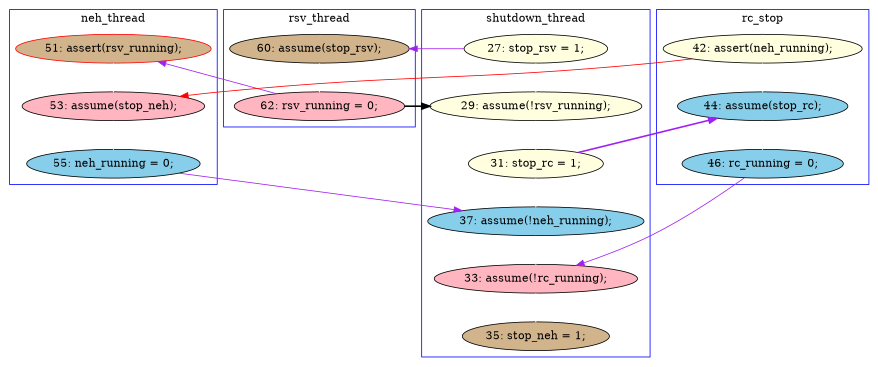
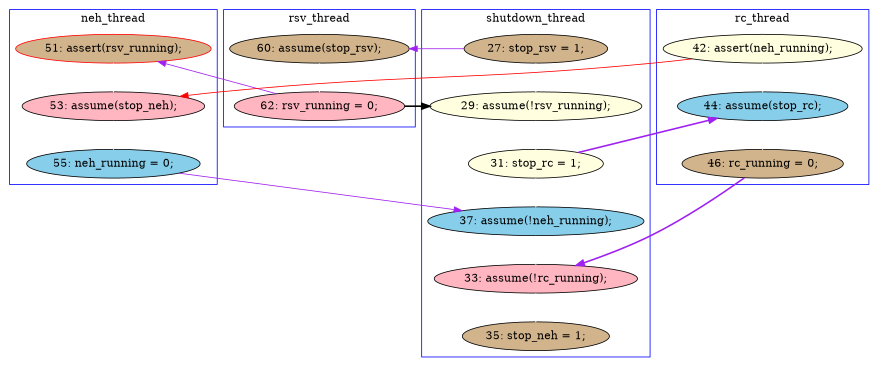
(763, 19) -> (763, 19)
(536, 49) -> (536, 49)
(763, 164) -> (763, 164)
(667, 227) -> (667, 227)
